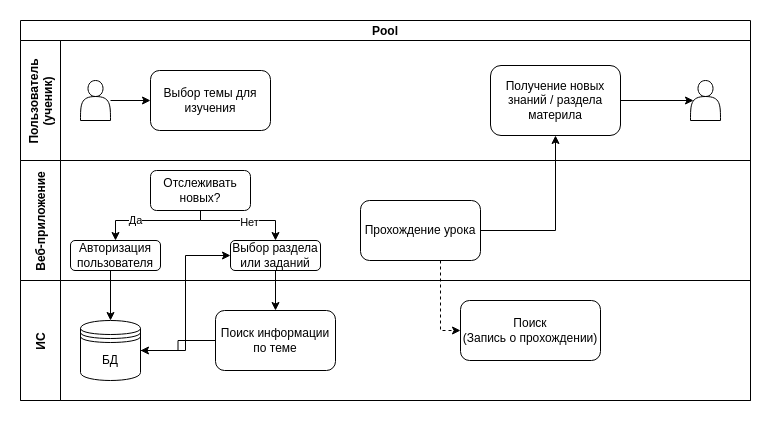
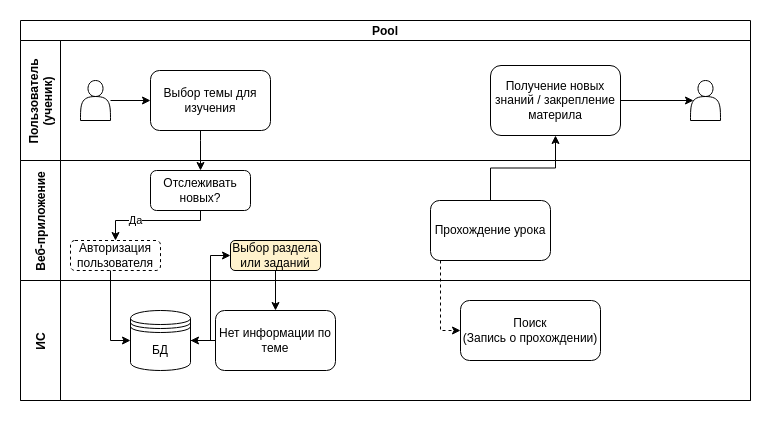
(556, 101) -> (556, 101)
none -> (201, 147)
(245, 221) -> none
(421, 231) -> (491, 231)
(116, 256) -> (116, 256)
(276, 256) -> (276, 256)
(276, 341) -> (276, 341)
(111, 351) -> (161, 341)
